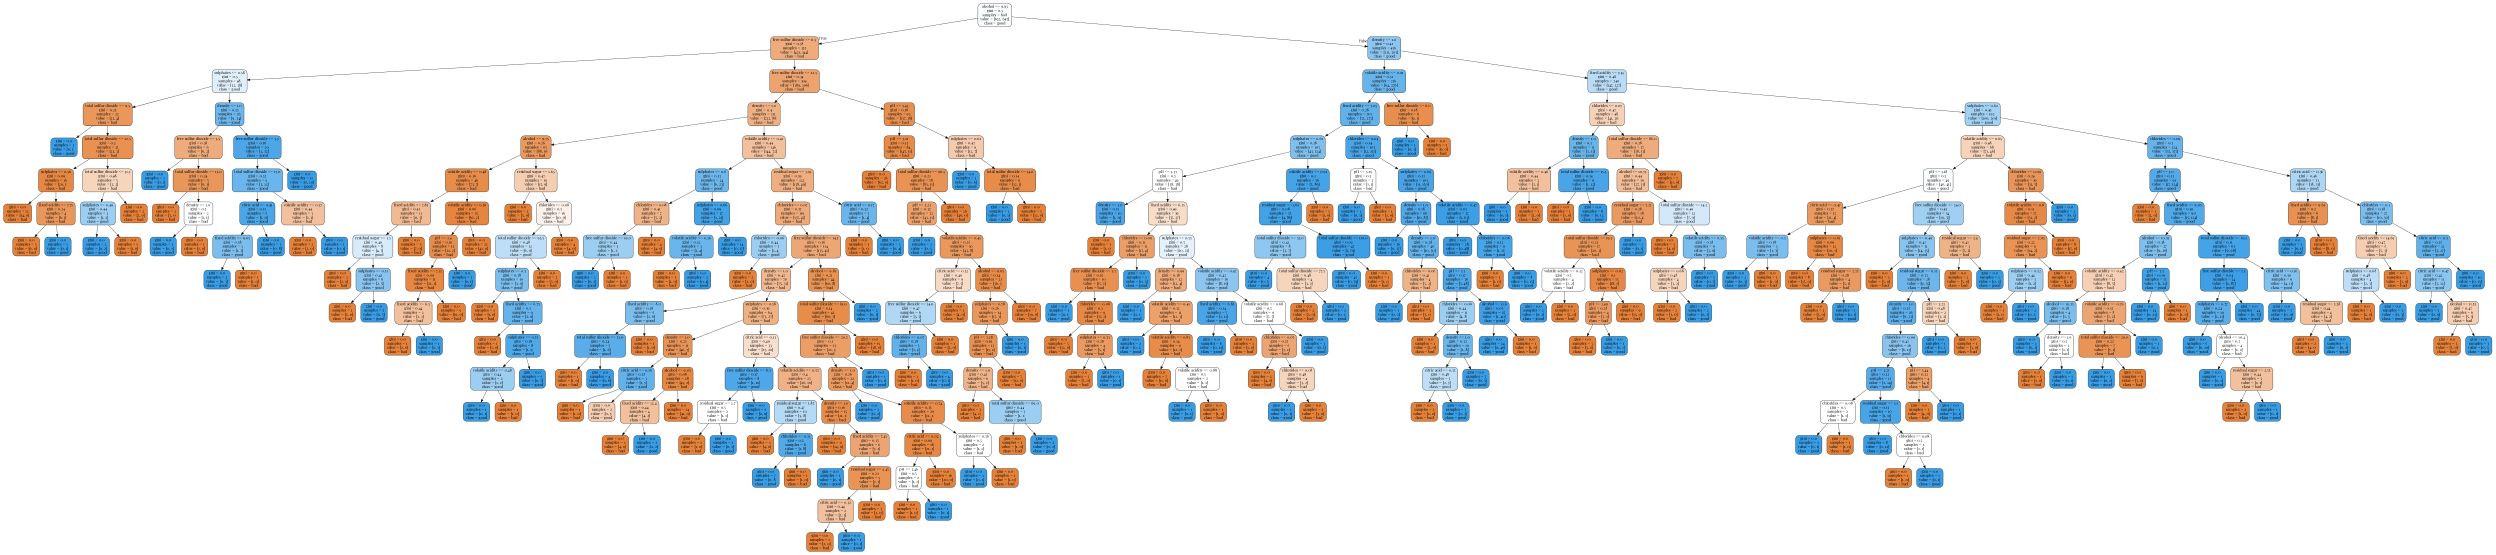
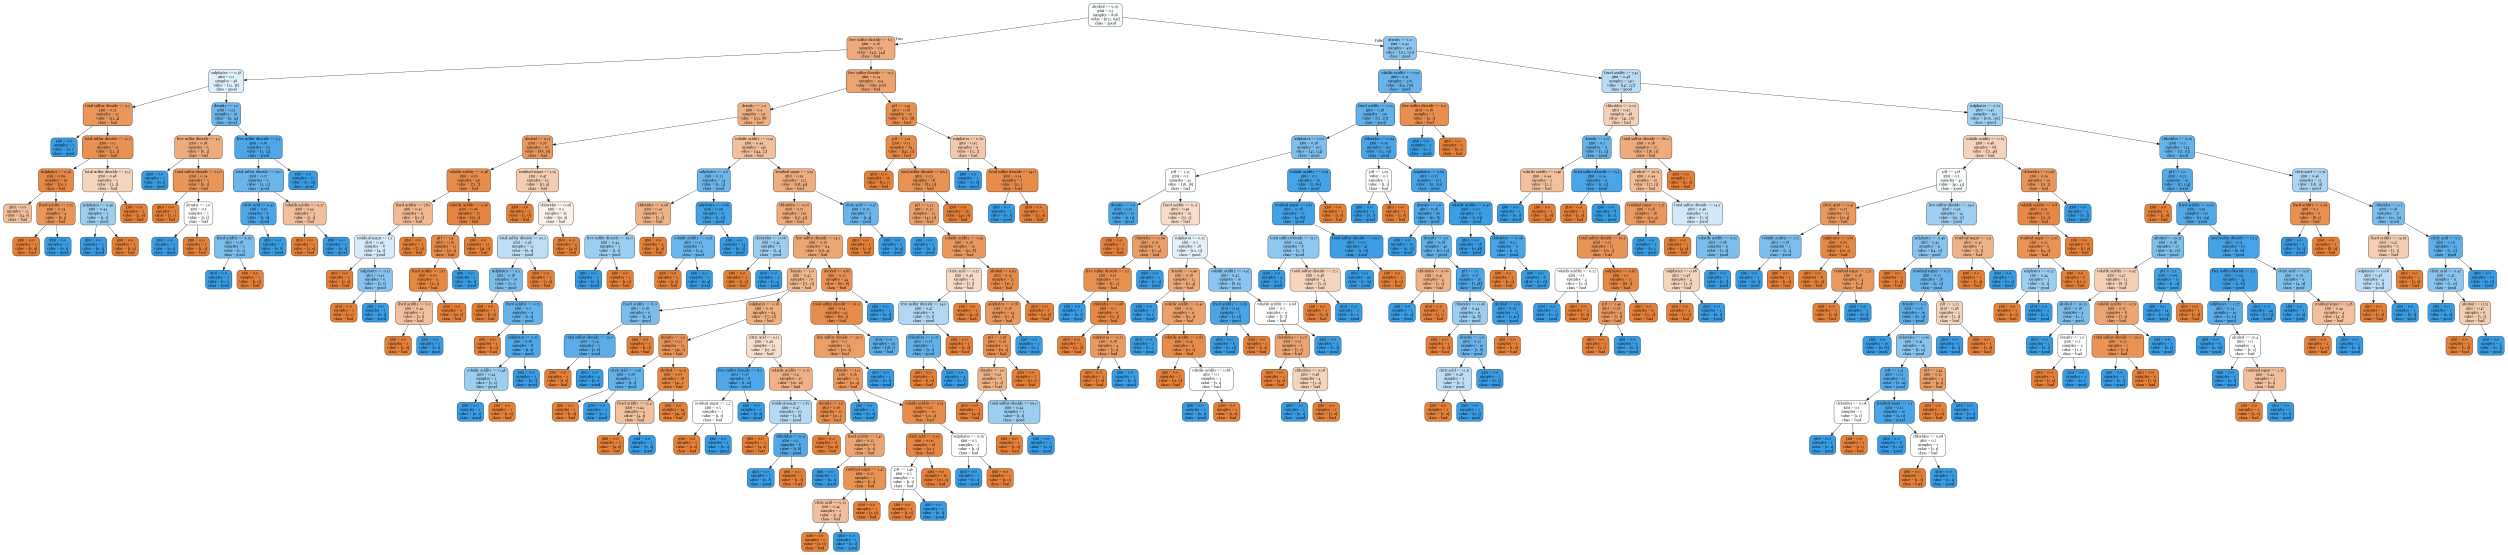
(1363, 180) -> (1379, 180)
(18, 213) -> (18, 213)
none -> (769, 280)
(870, 346) -> (884, 346)
(1493, 346) -> none
none -> (1877, 346)
(602, 412) -> (597, 412)
